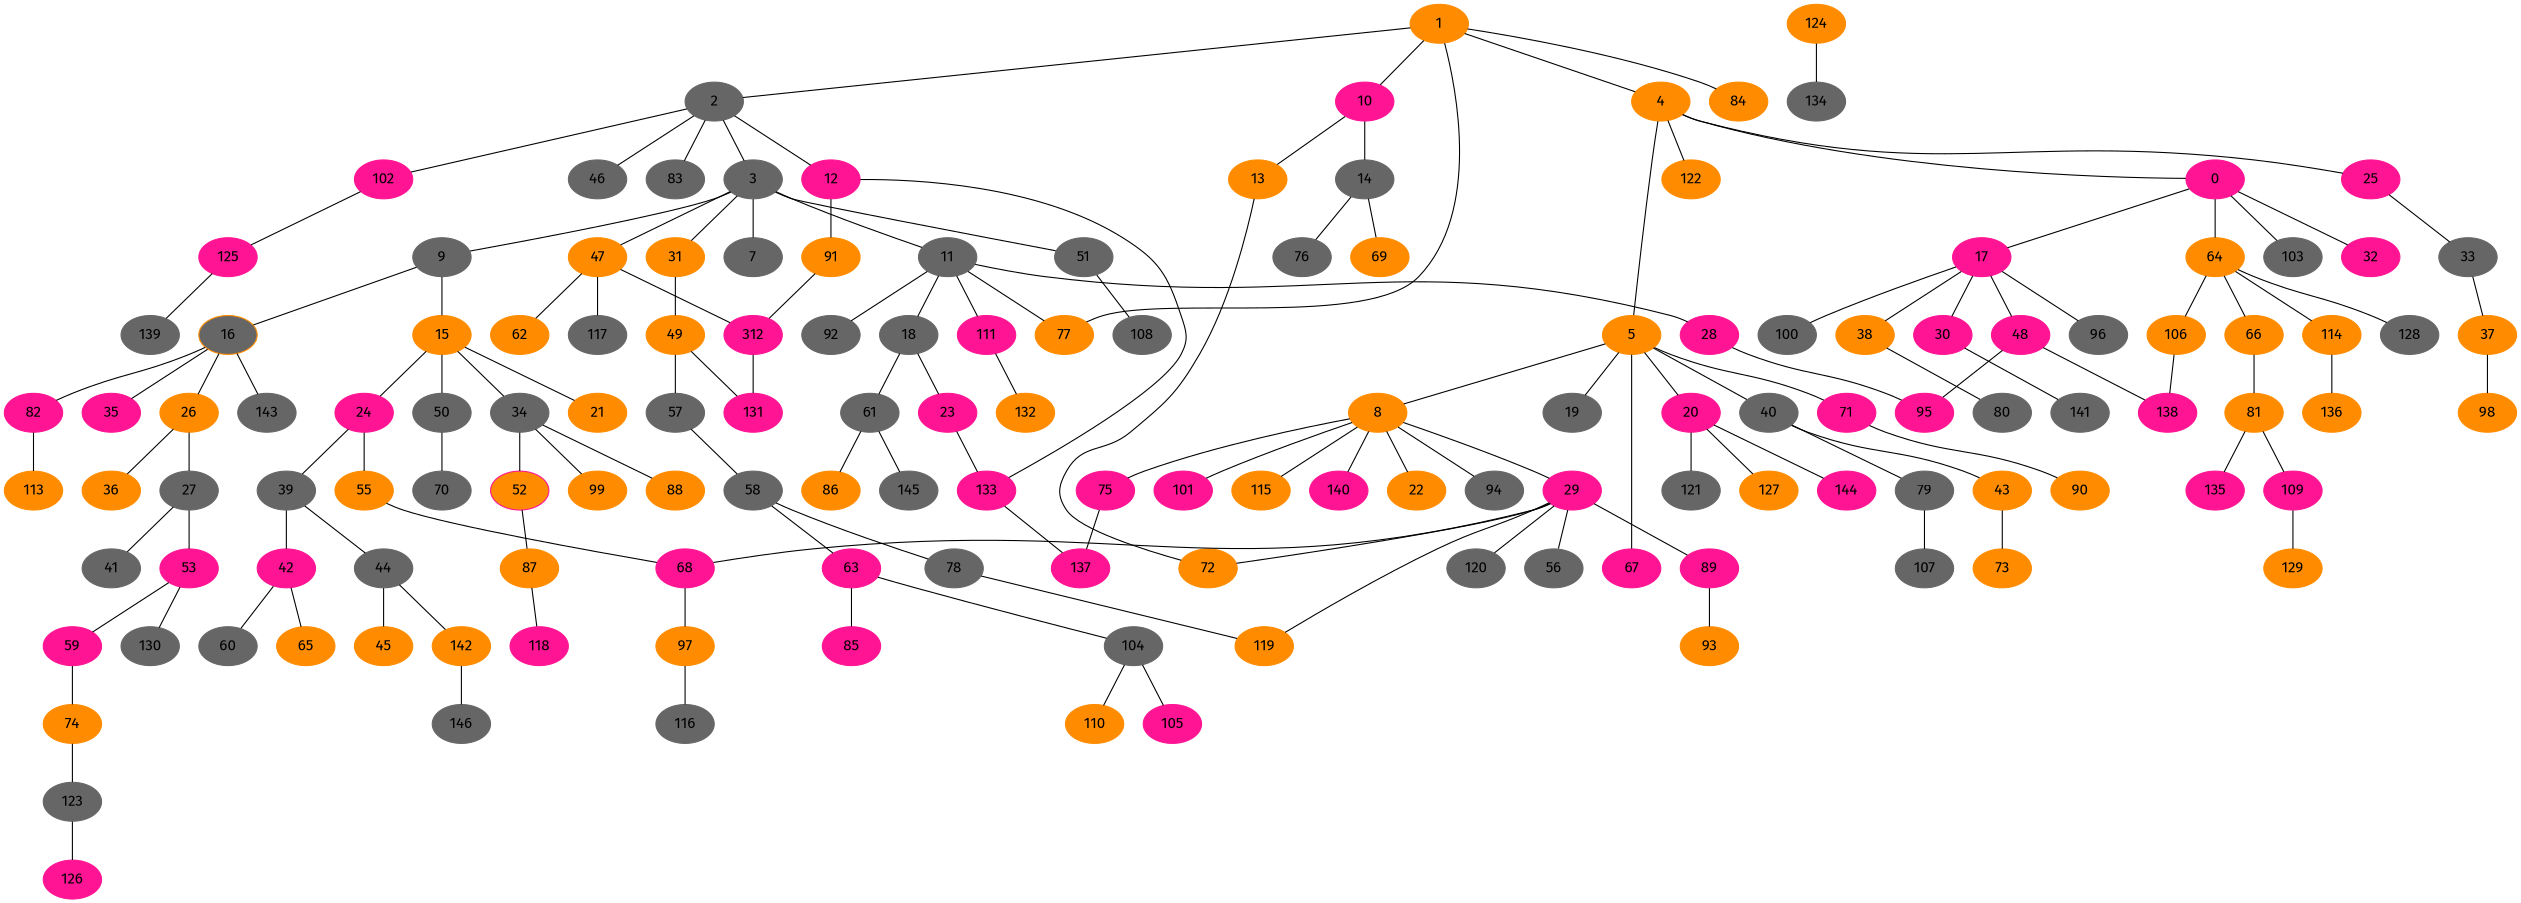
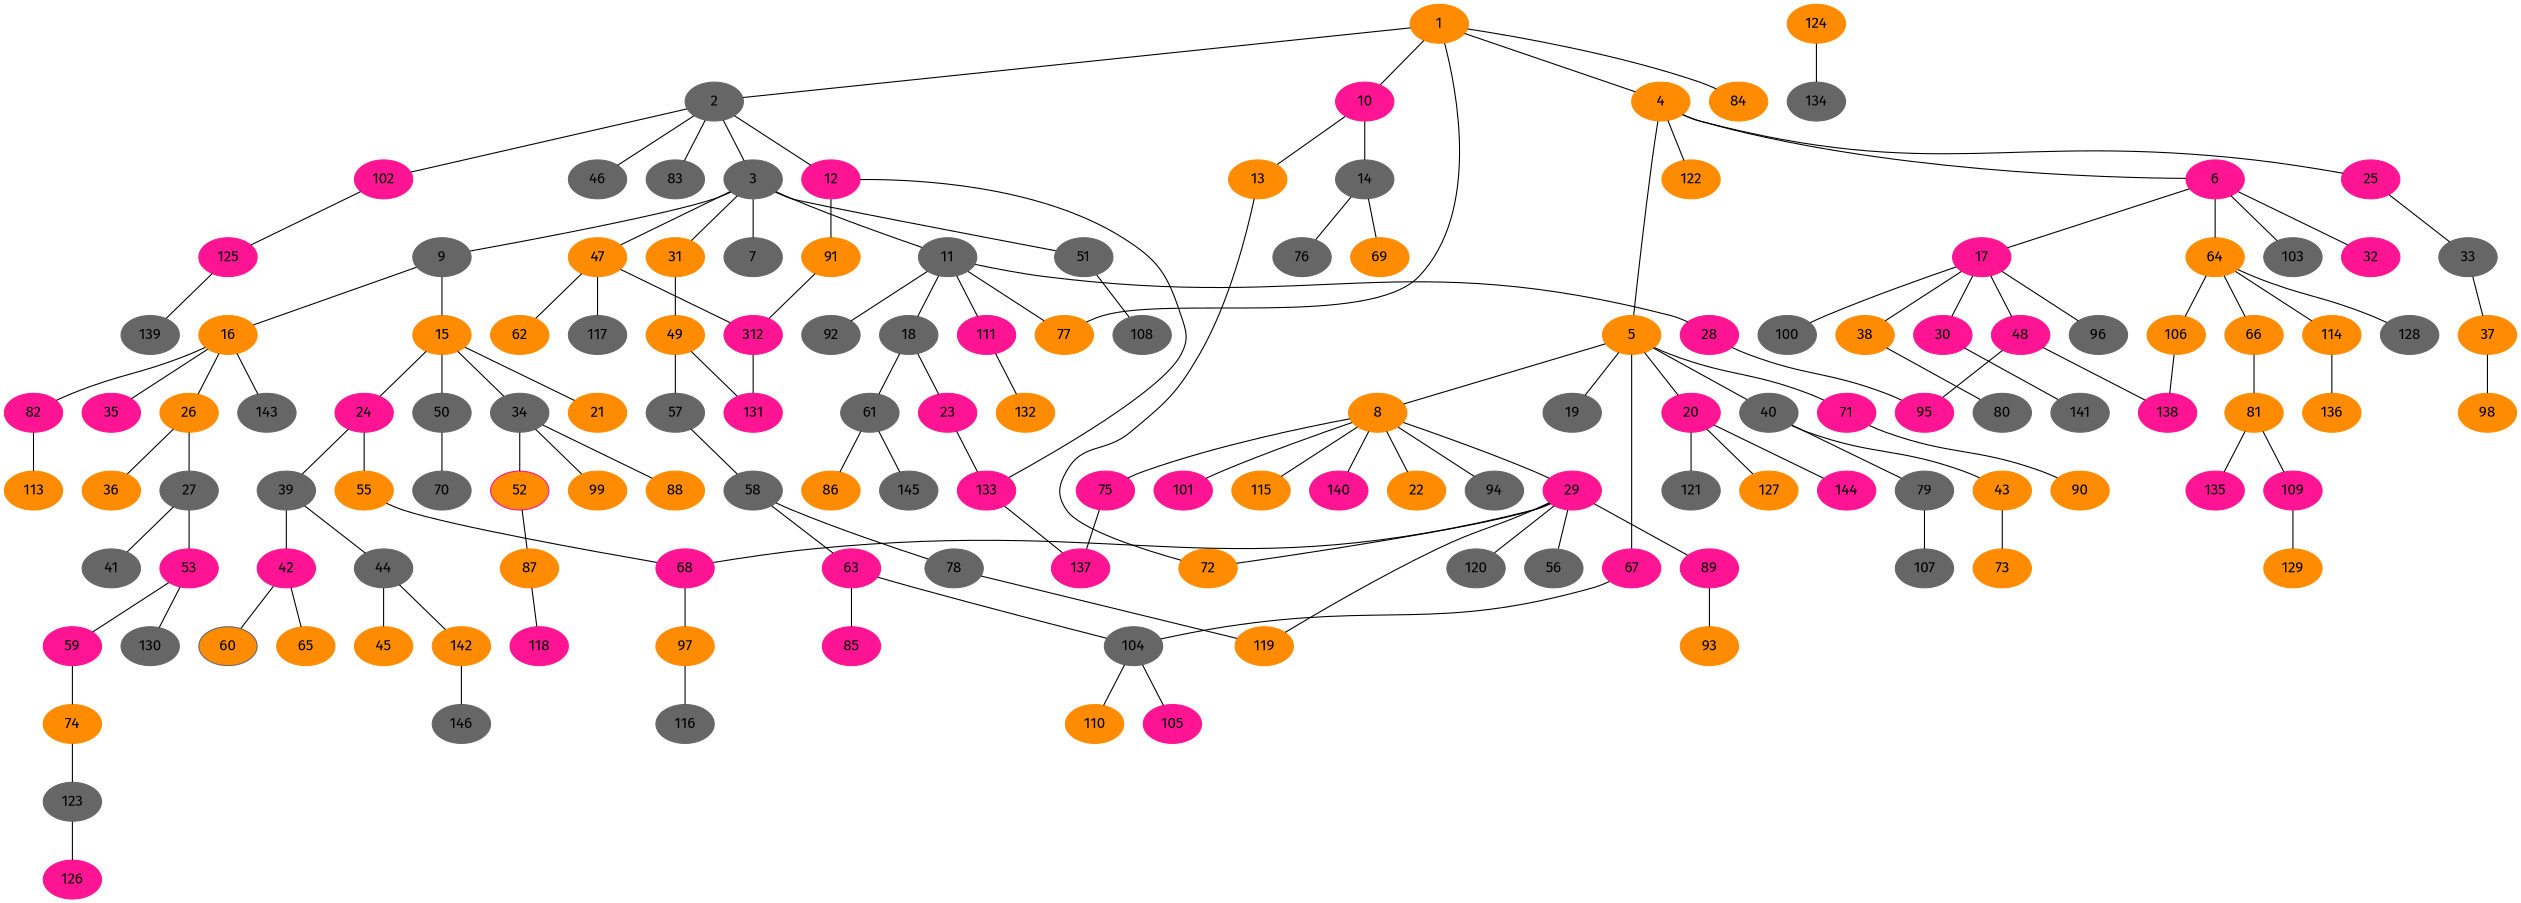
(2215, 179) -> (2215, 179)
(228, 335) -> (228, 335)
none -> (1386, 615)
(228, 646) -> (228, 646)
